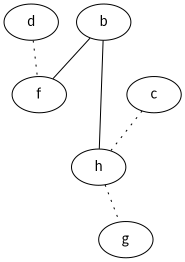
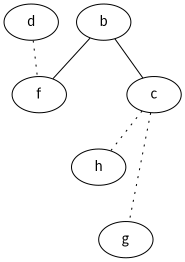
(101, 95) -> (129, 58)
(112, 203) -> (140, 167)
